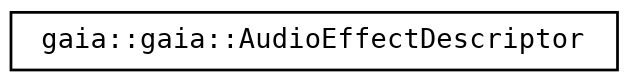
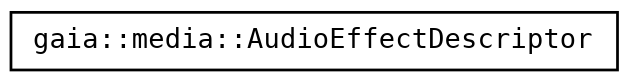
(314, 41) -> (314, 41)
